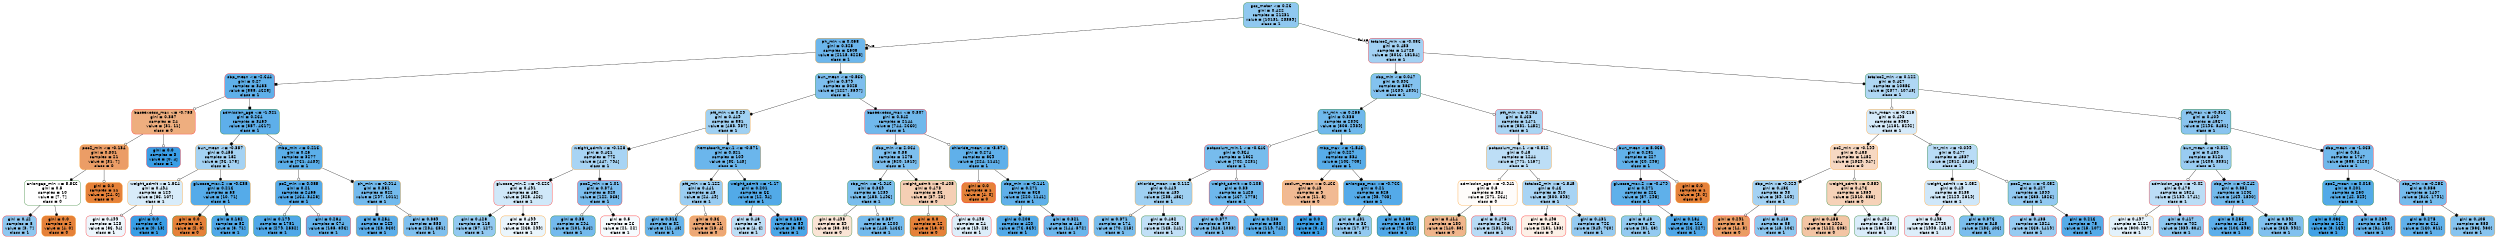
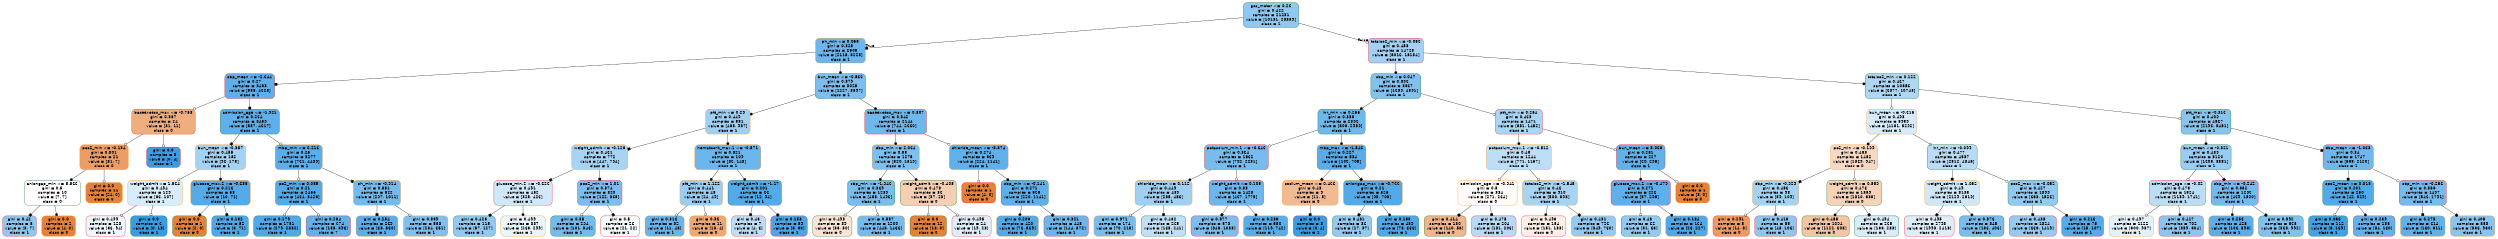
(149, 226) -> (149, 226)
(328, 226) -> (328, 226)
